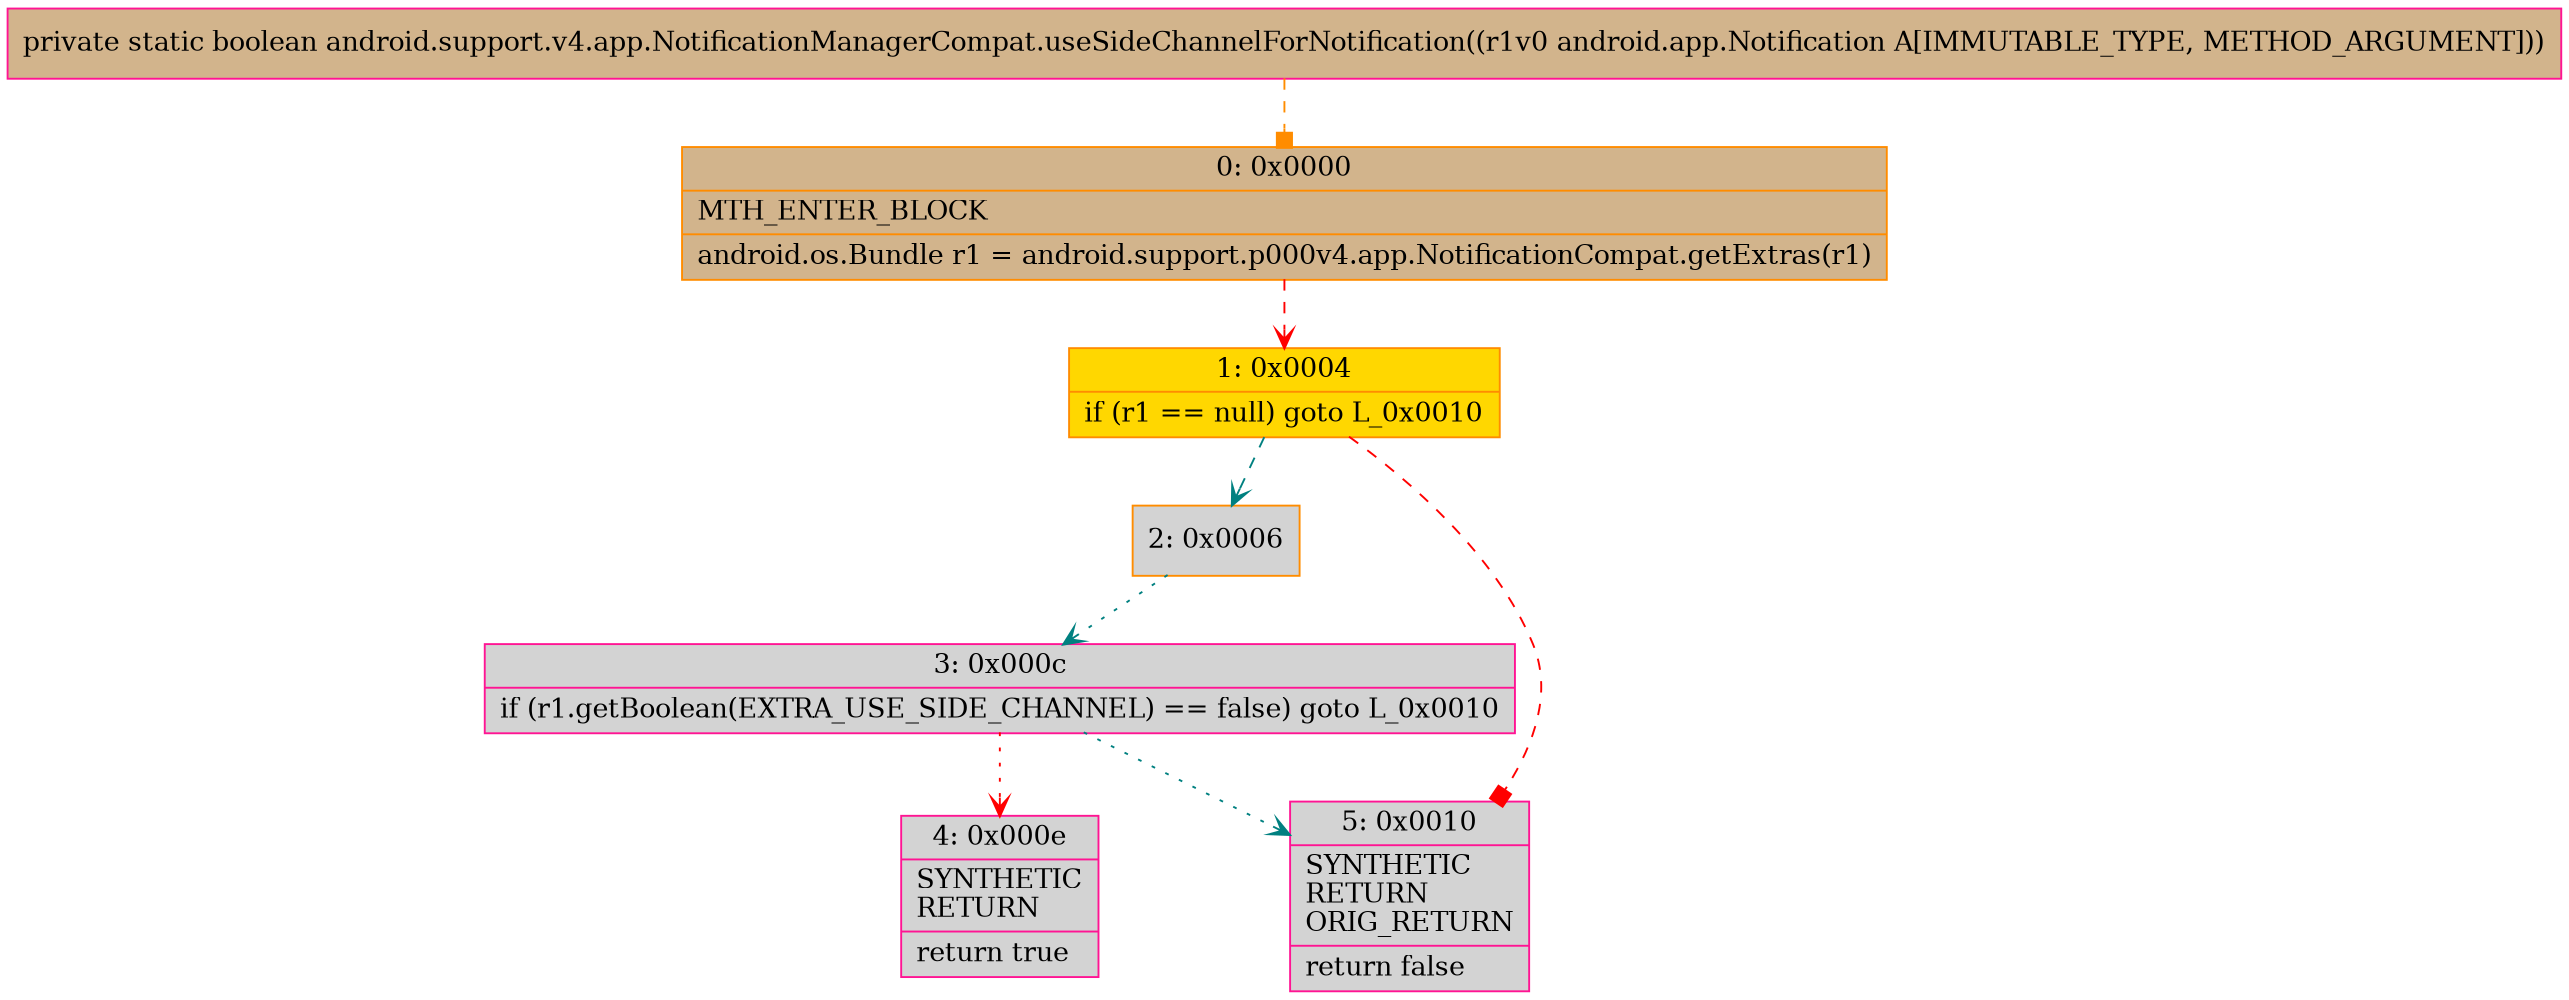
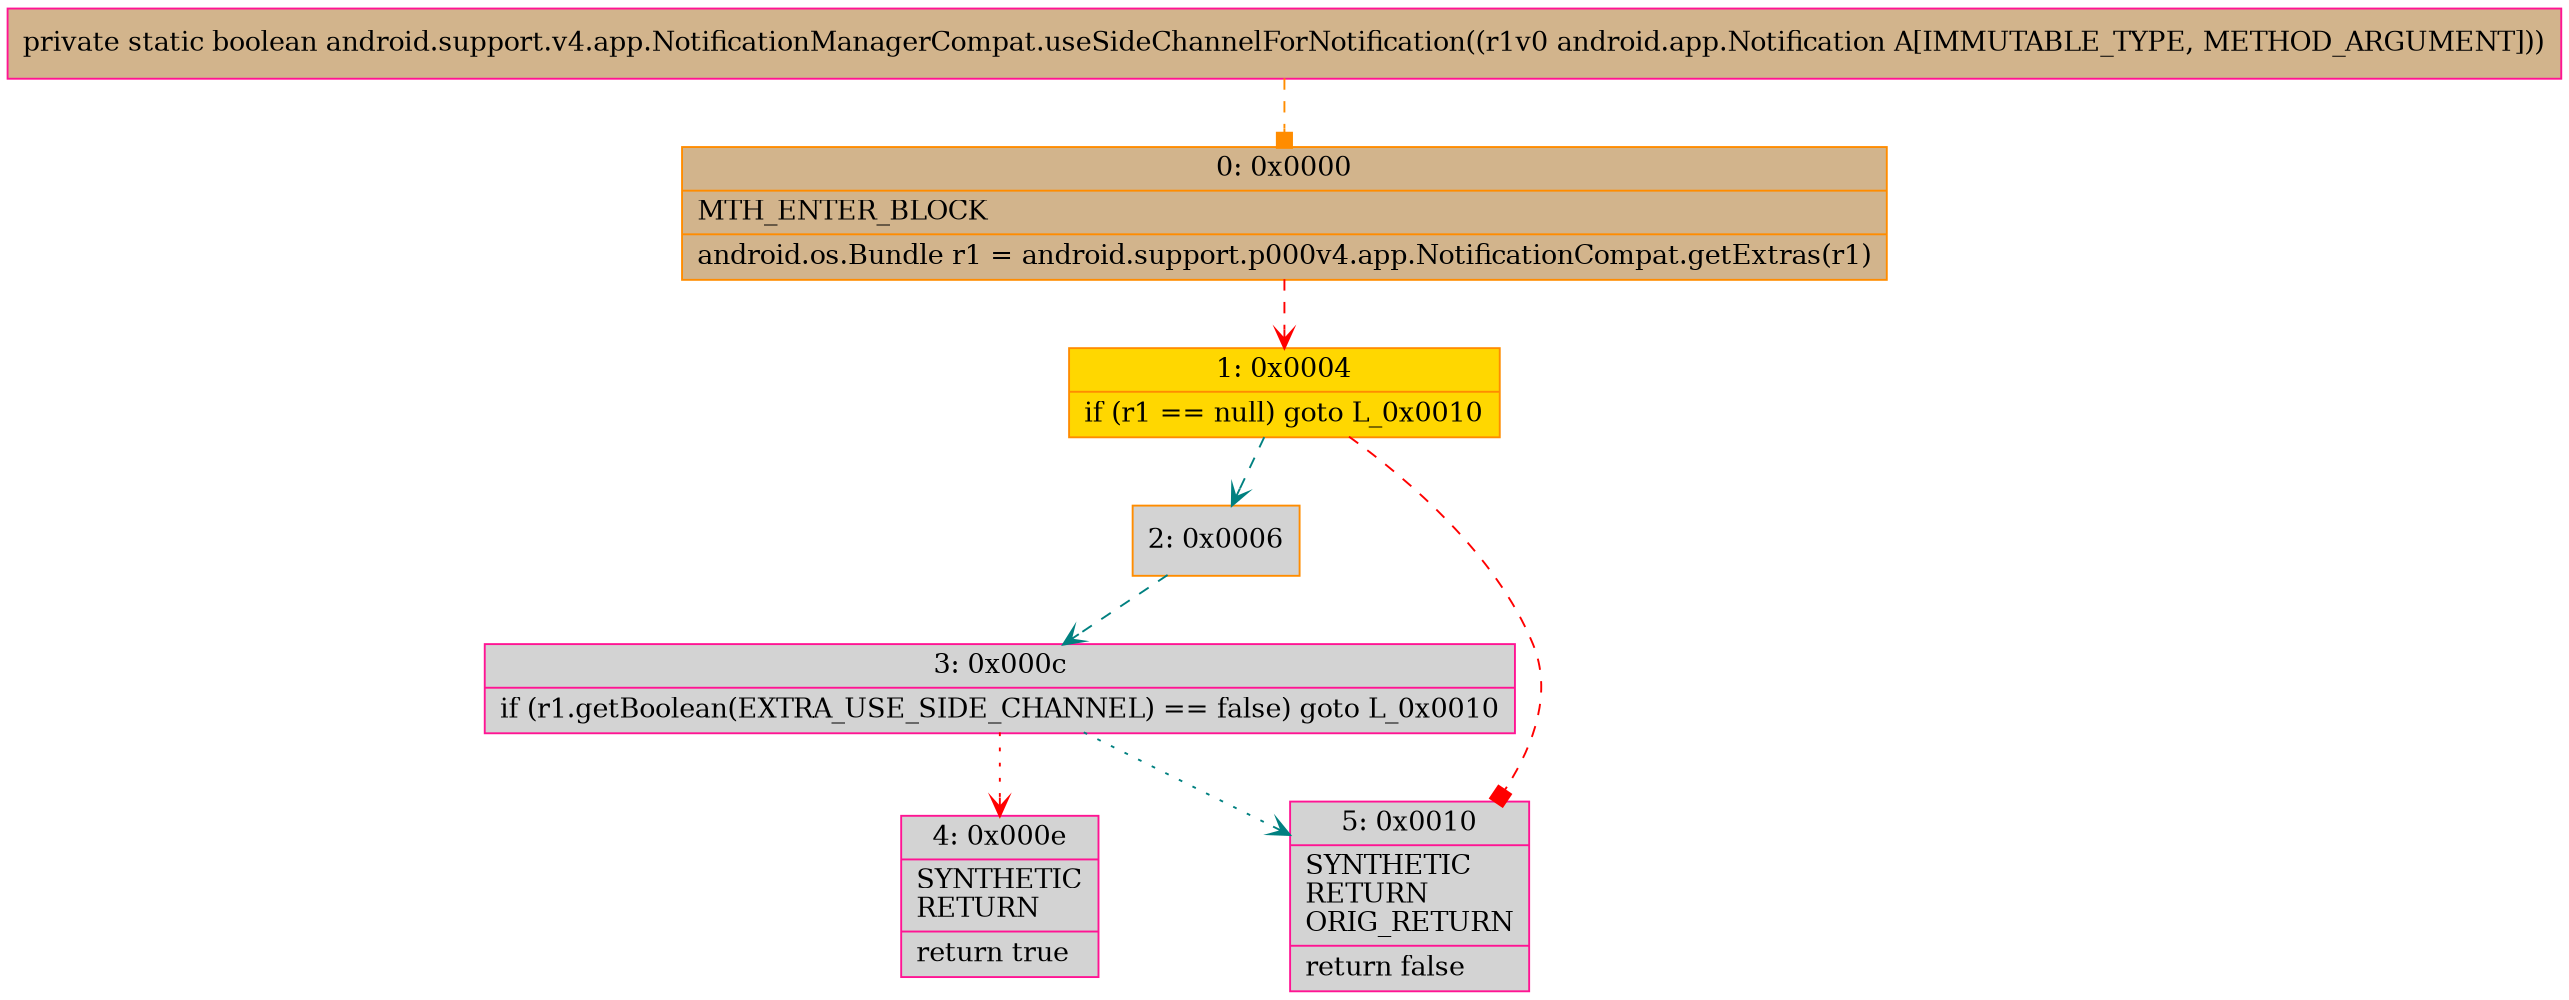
(1123, 604) -> (1123, 604)
